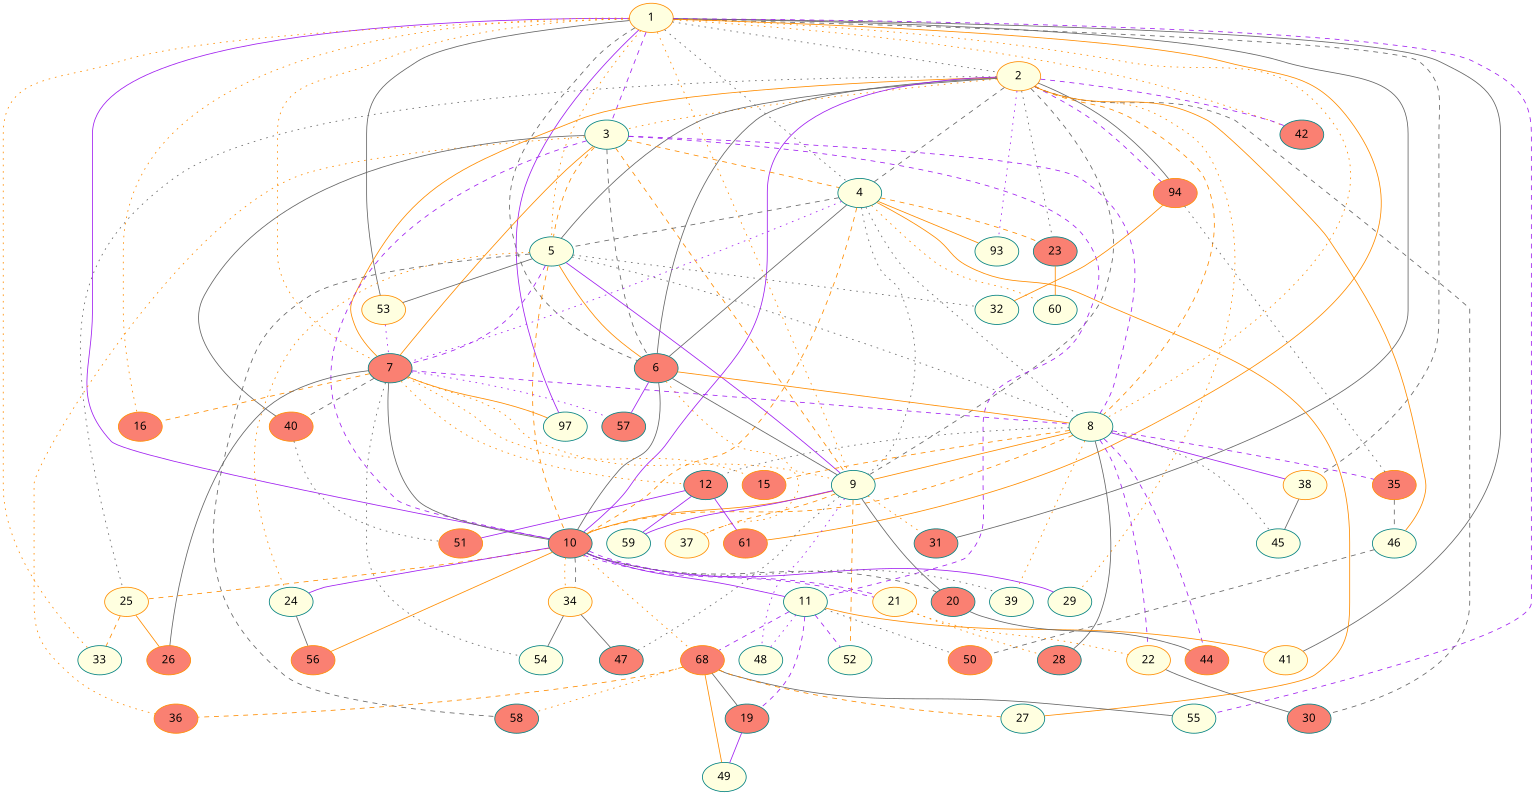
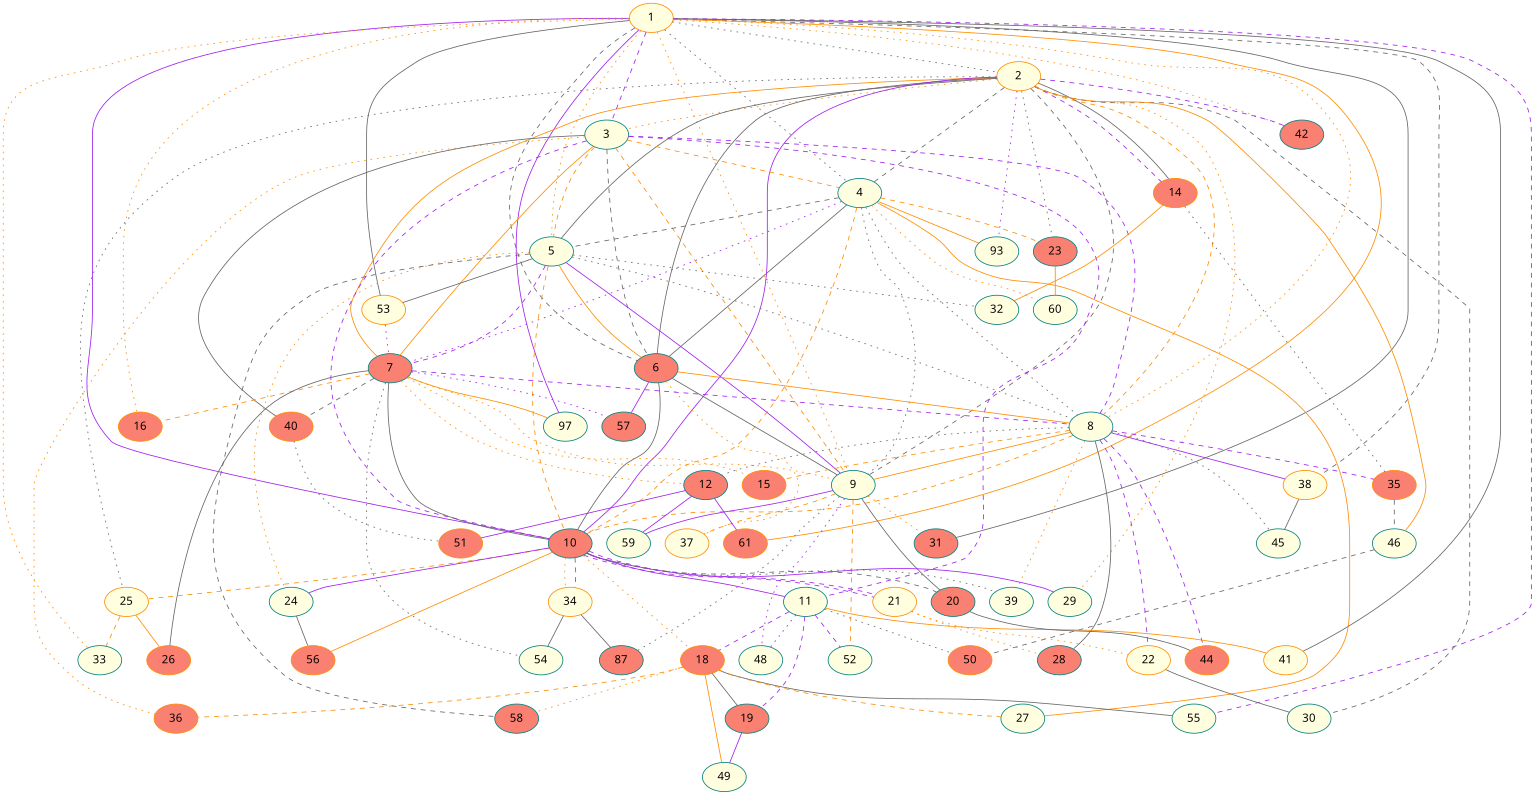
(308, 85) -> none
(1175, 193) -> (1175, 193)
(709, 510) -> none
(621, 660) -> (621, 660)
(702, 660) -> (702, 660)
(1309, 719) -> (1309, 719)
